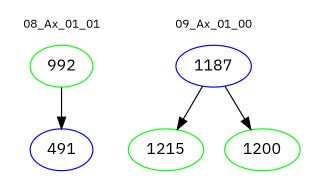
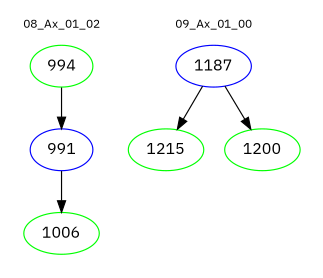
(62, 25) -> (62, 25)
(62, 66) -> (62, 66)
(62, 150) -> (62, 150)
none -> (62, 233)
